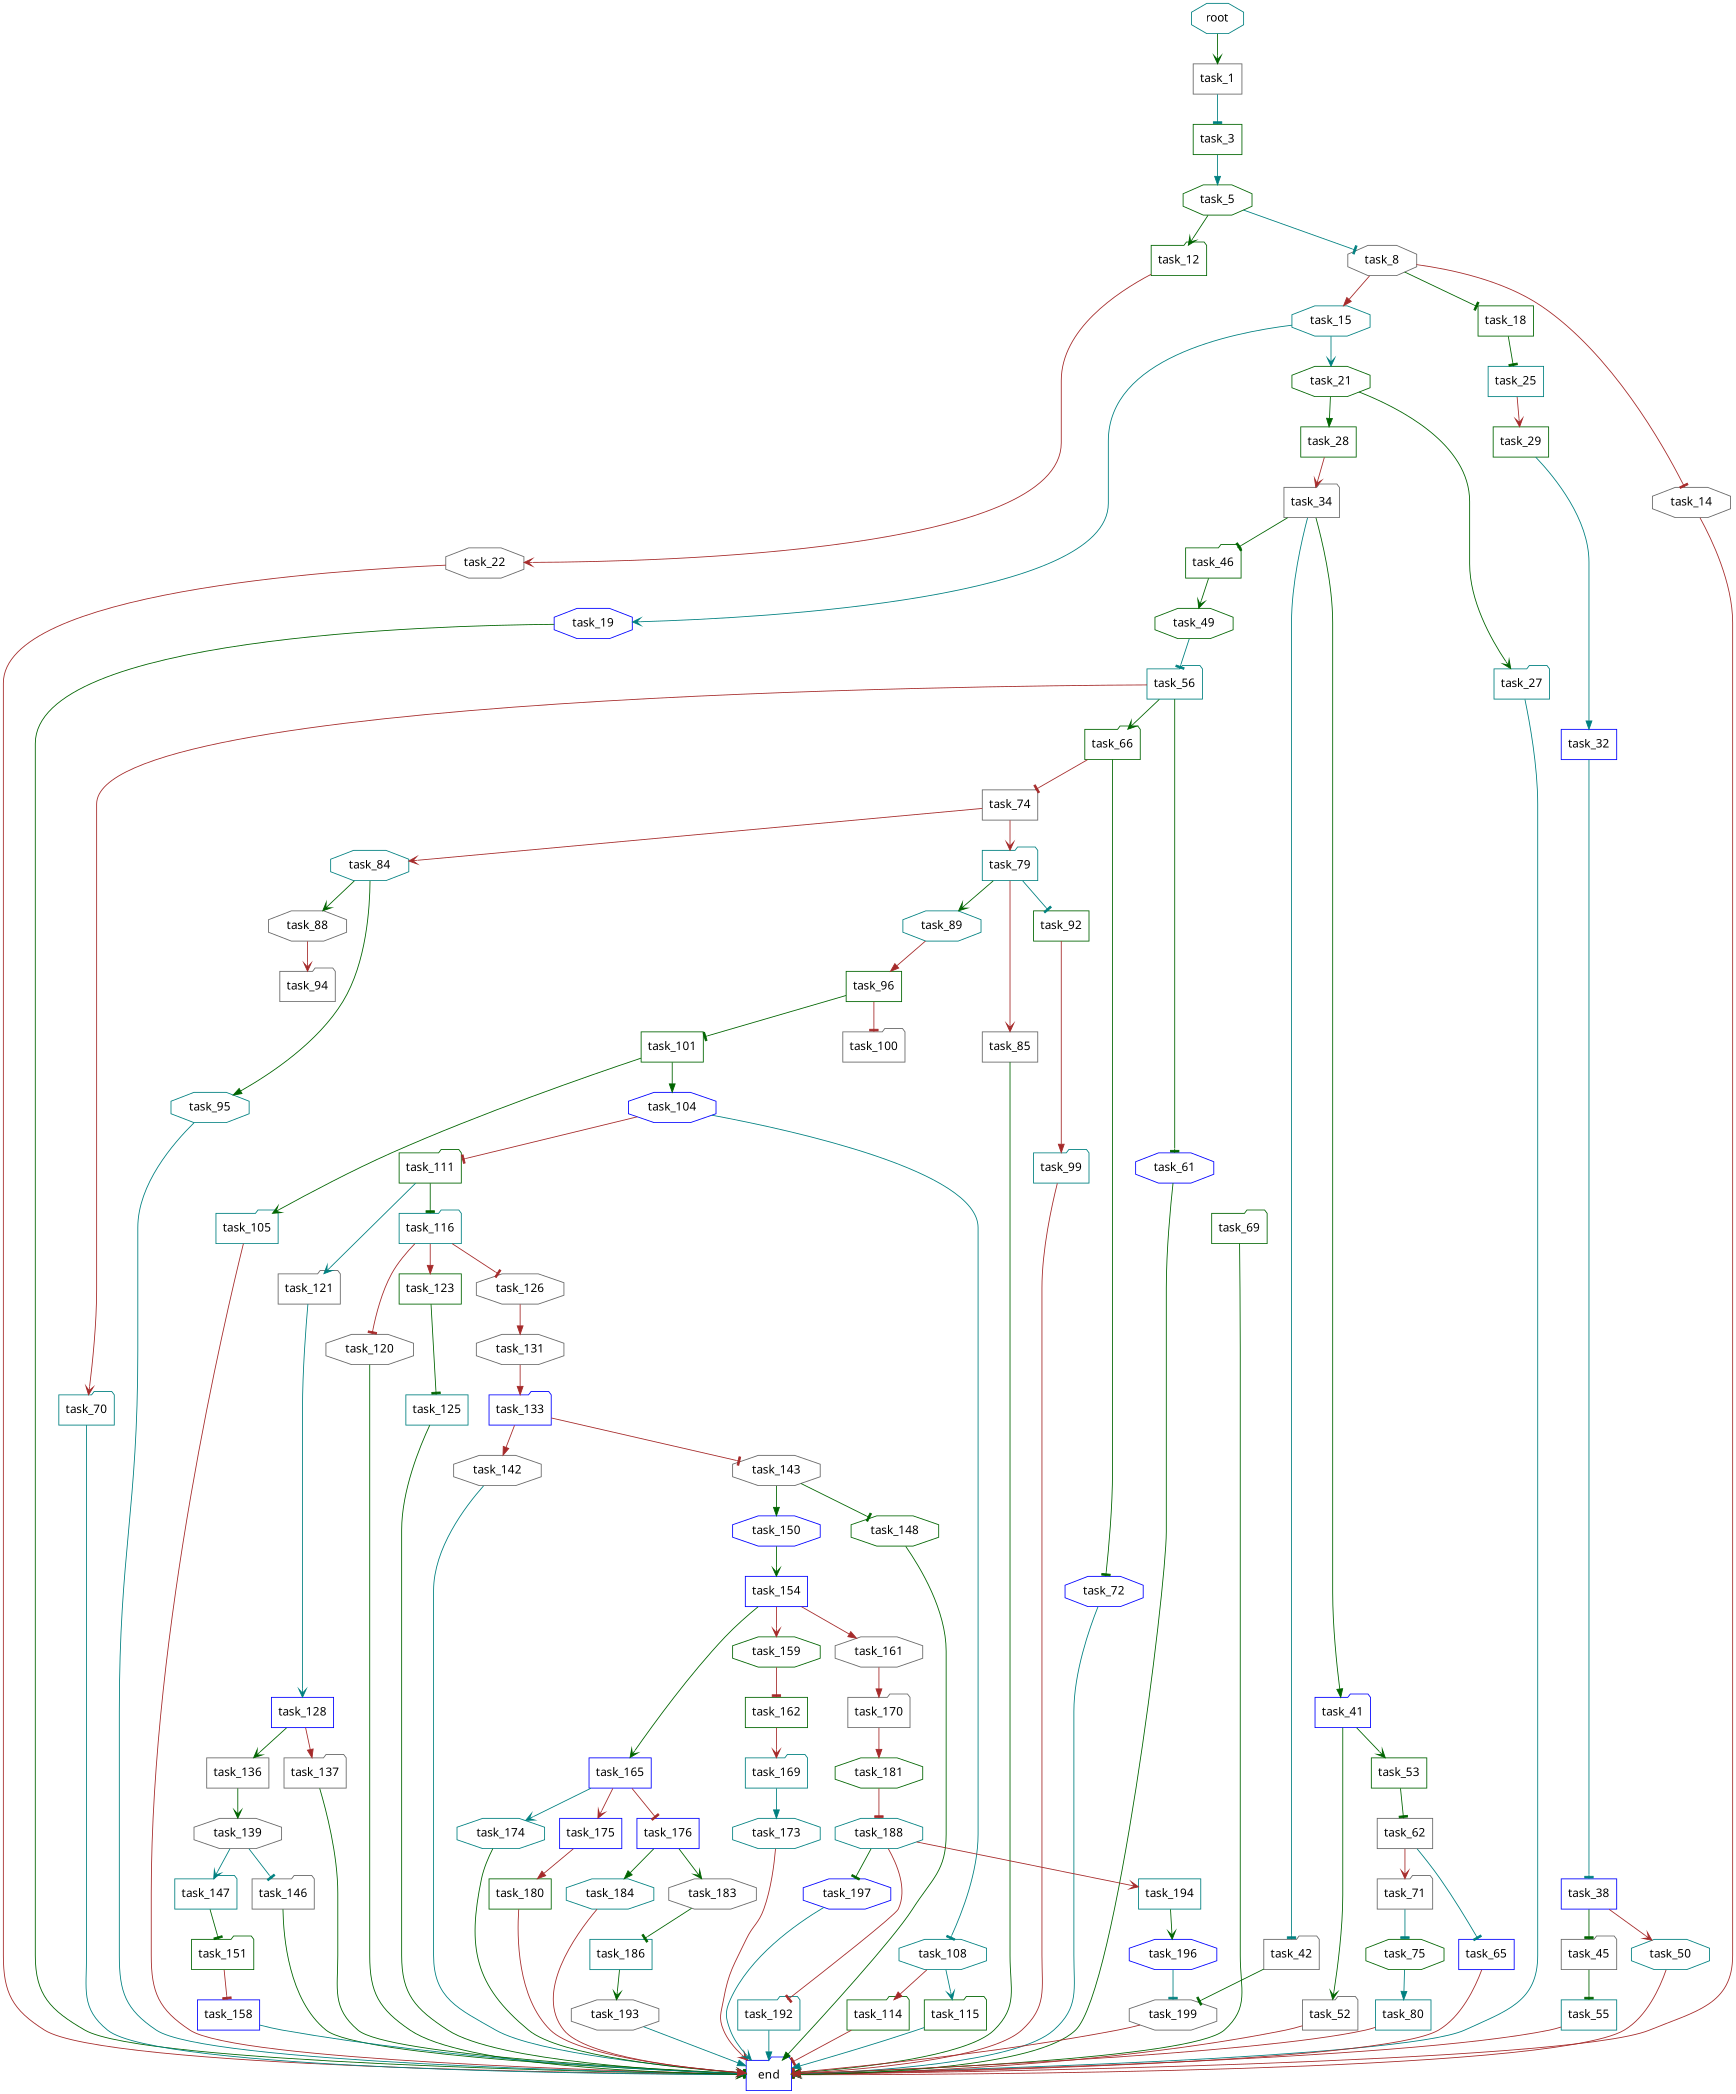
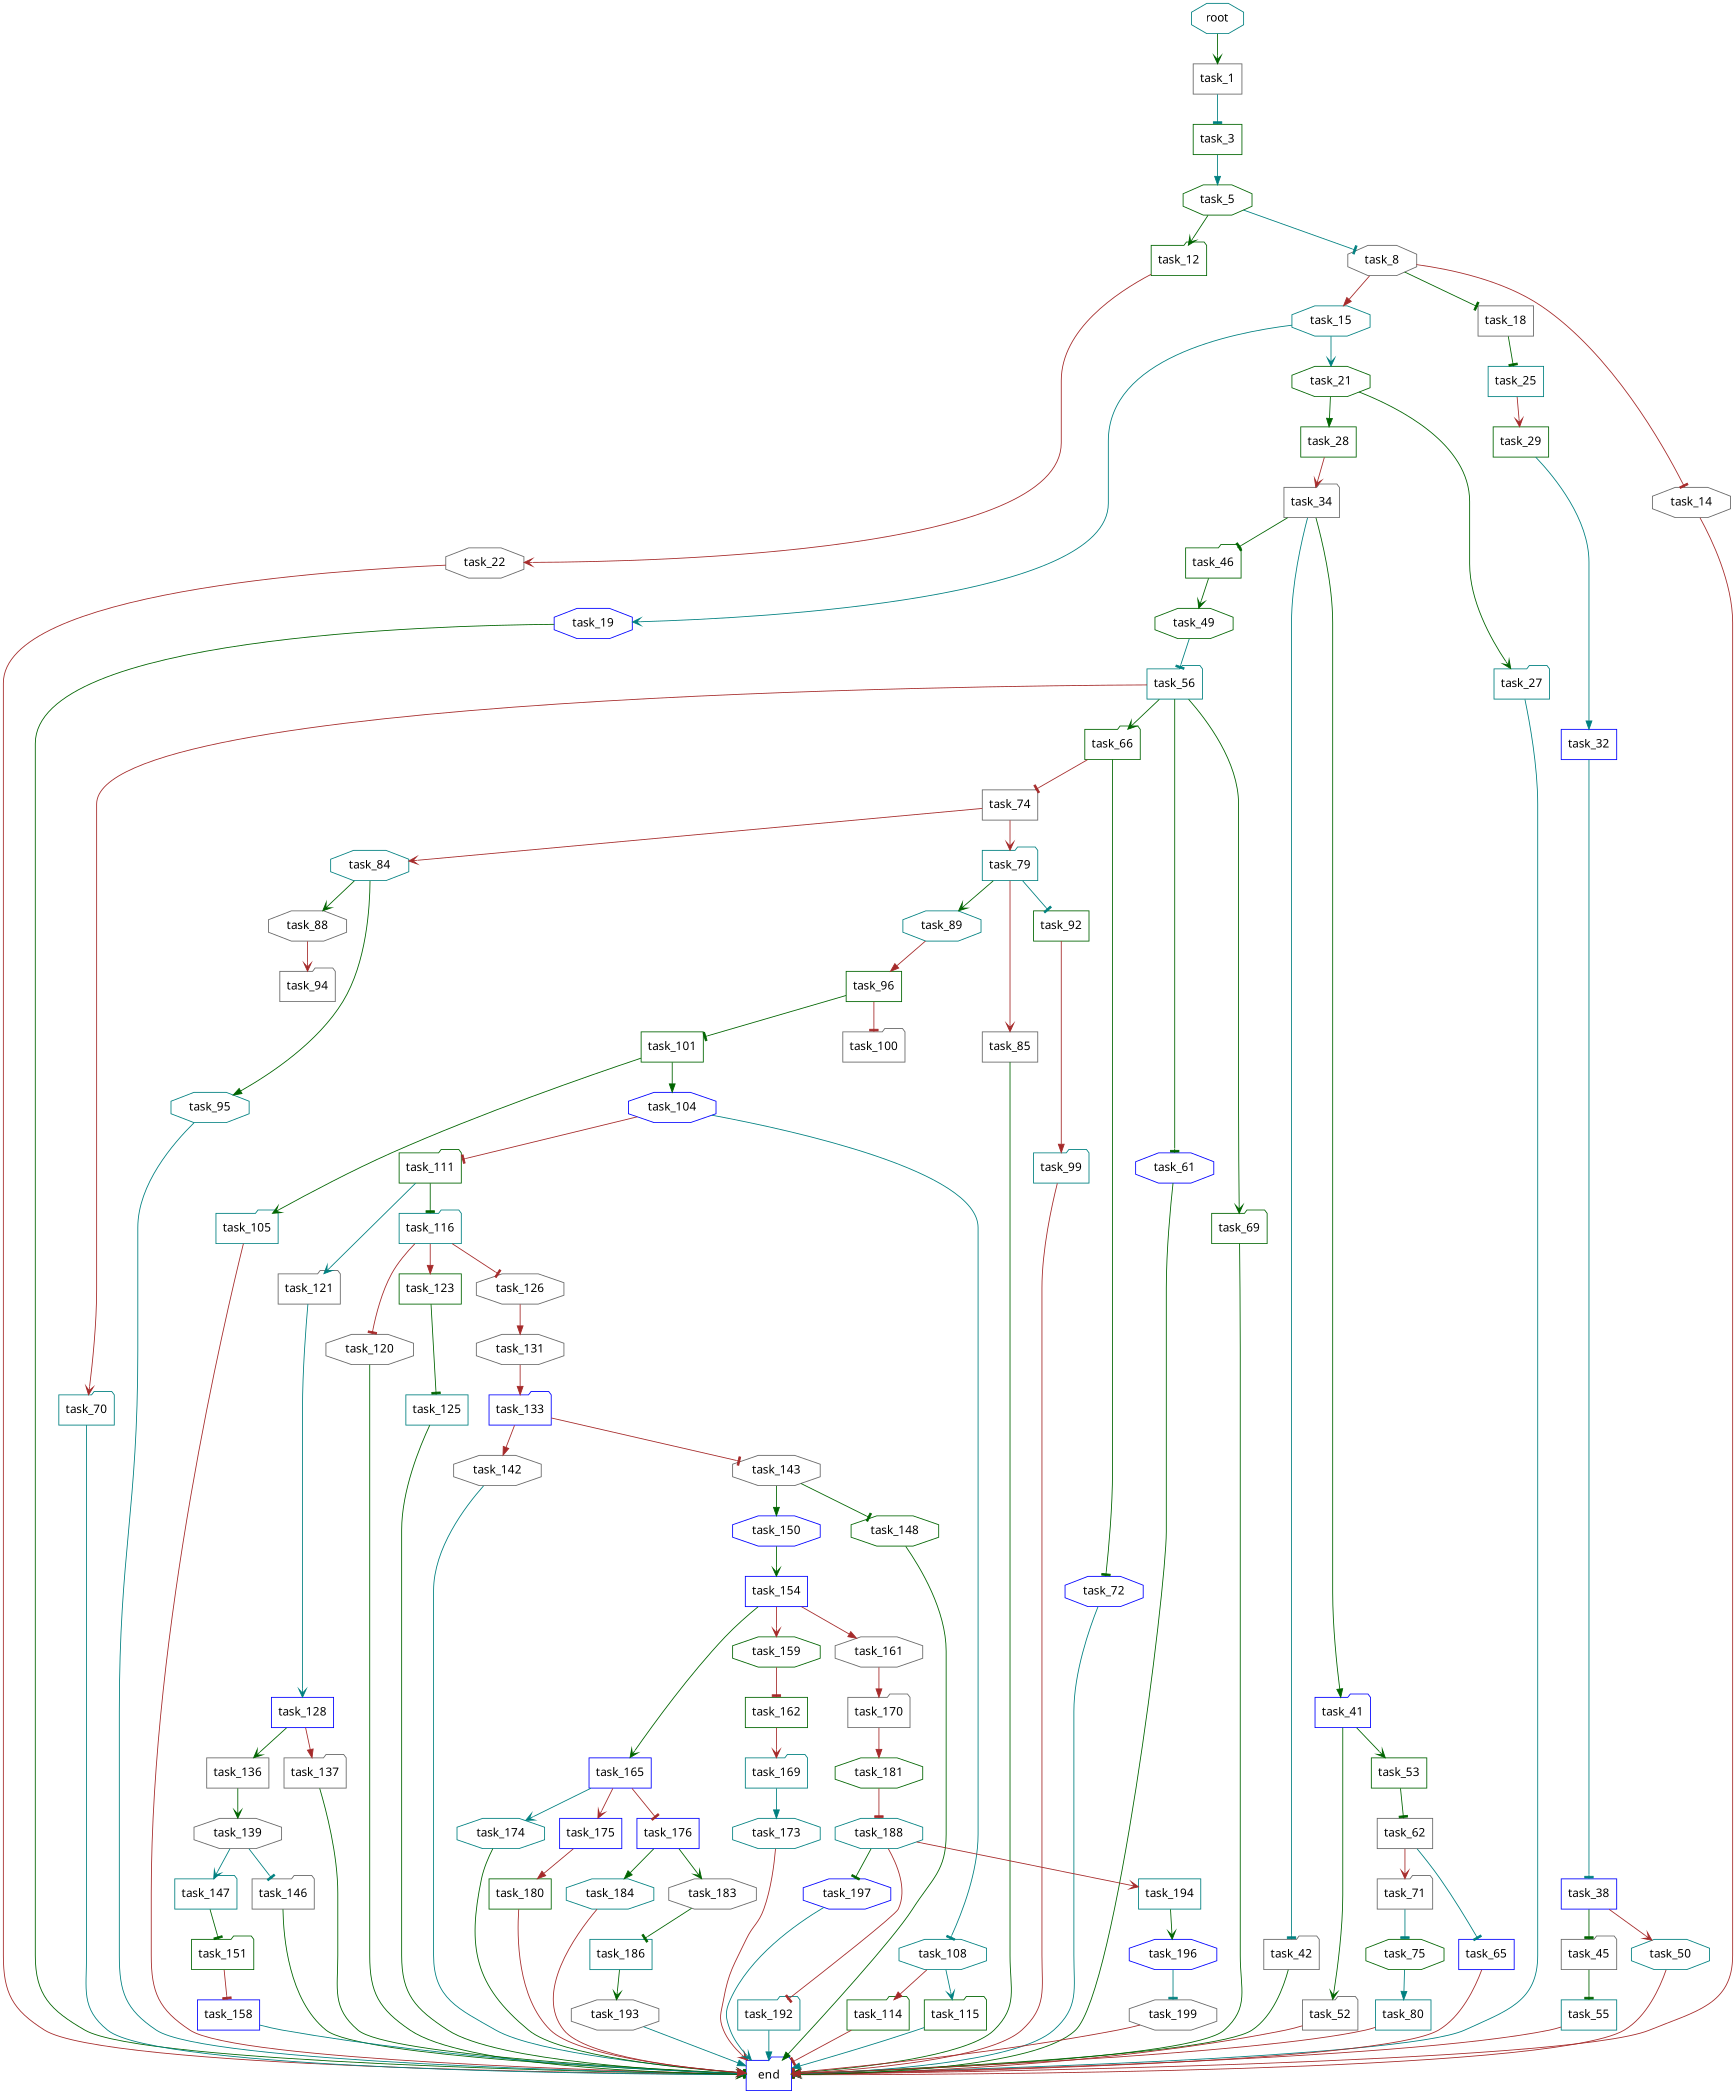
(1506, 321) -> (1506, 321)
none -> (1239, 945)
(1233, 1985) -> (1061, 2059)
